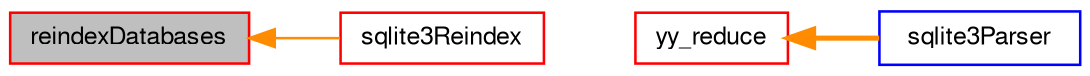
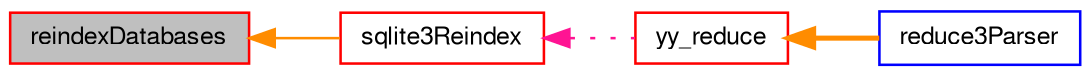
none -> (602, 38)
(980, 38) -> (980, 38)
